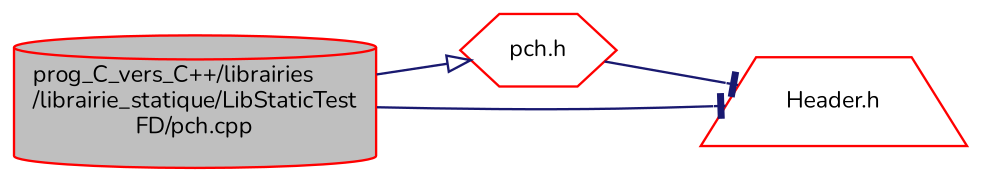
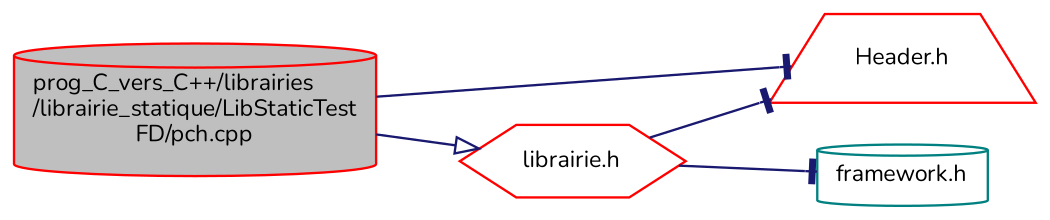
(538, 50) -> (573, 161)
none -> (903, 175)
